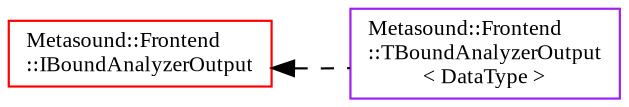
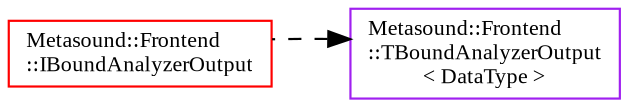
(322, 68) -> (300, 39)
